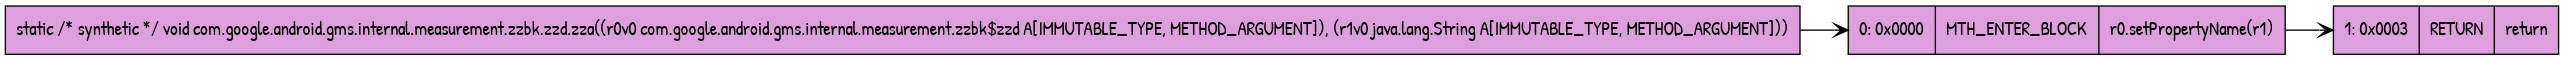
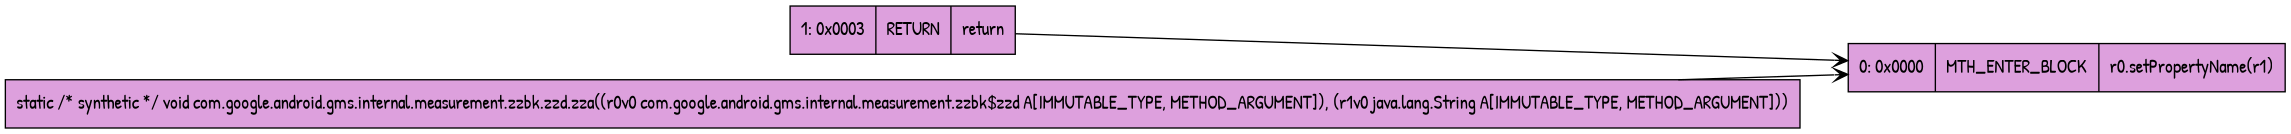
(2302, 30) -> (1425, 47)
